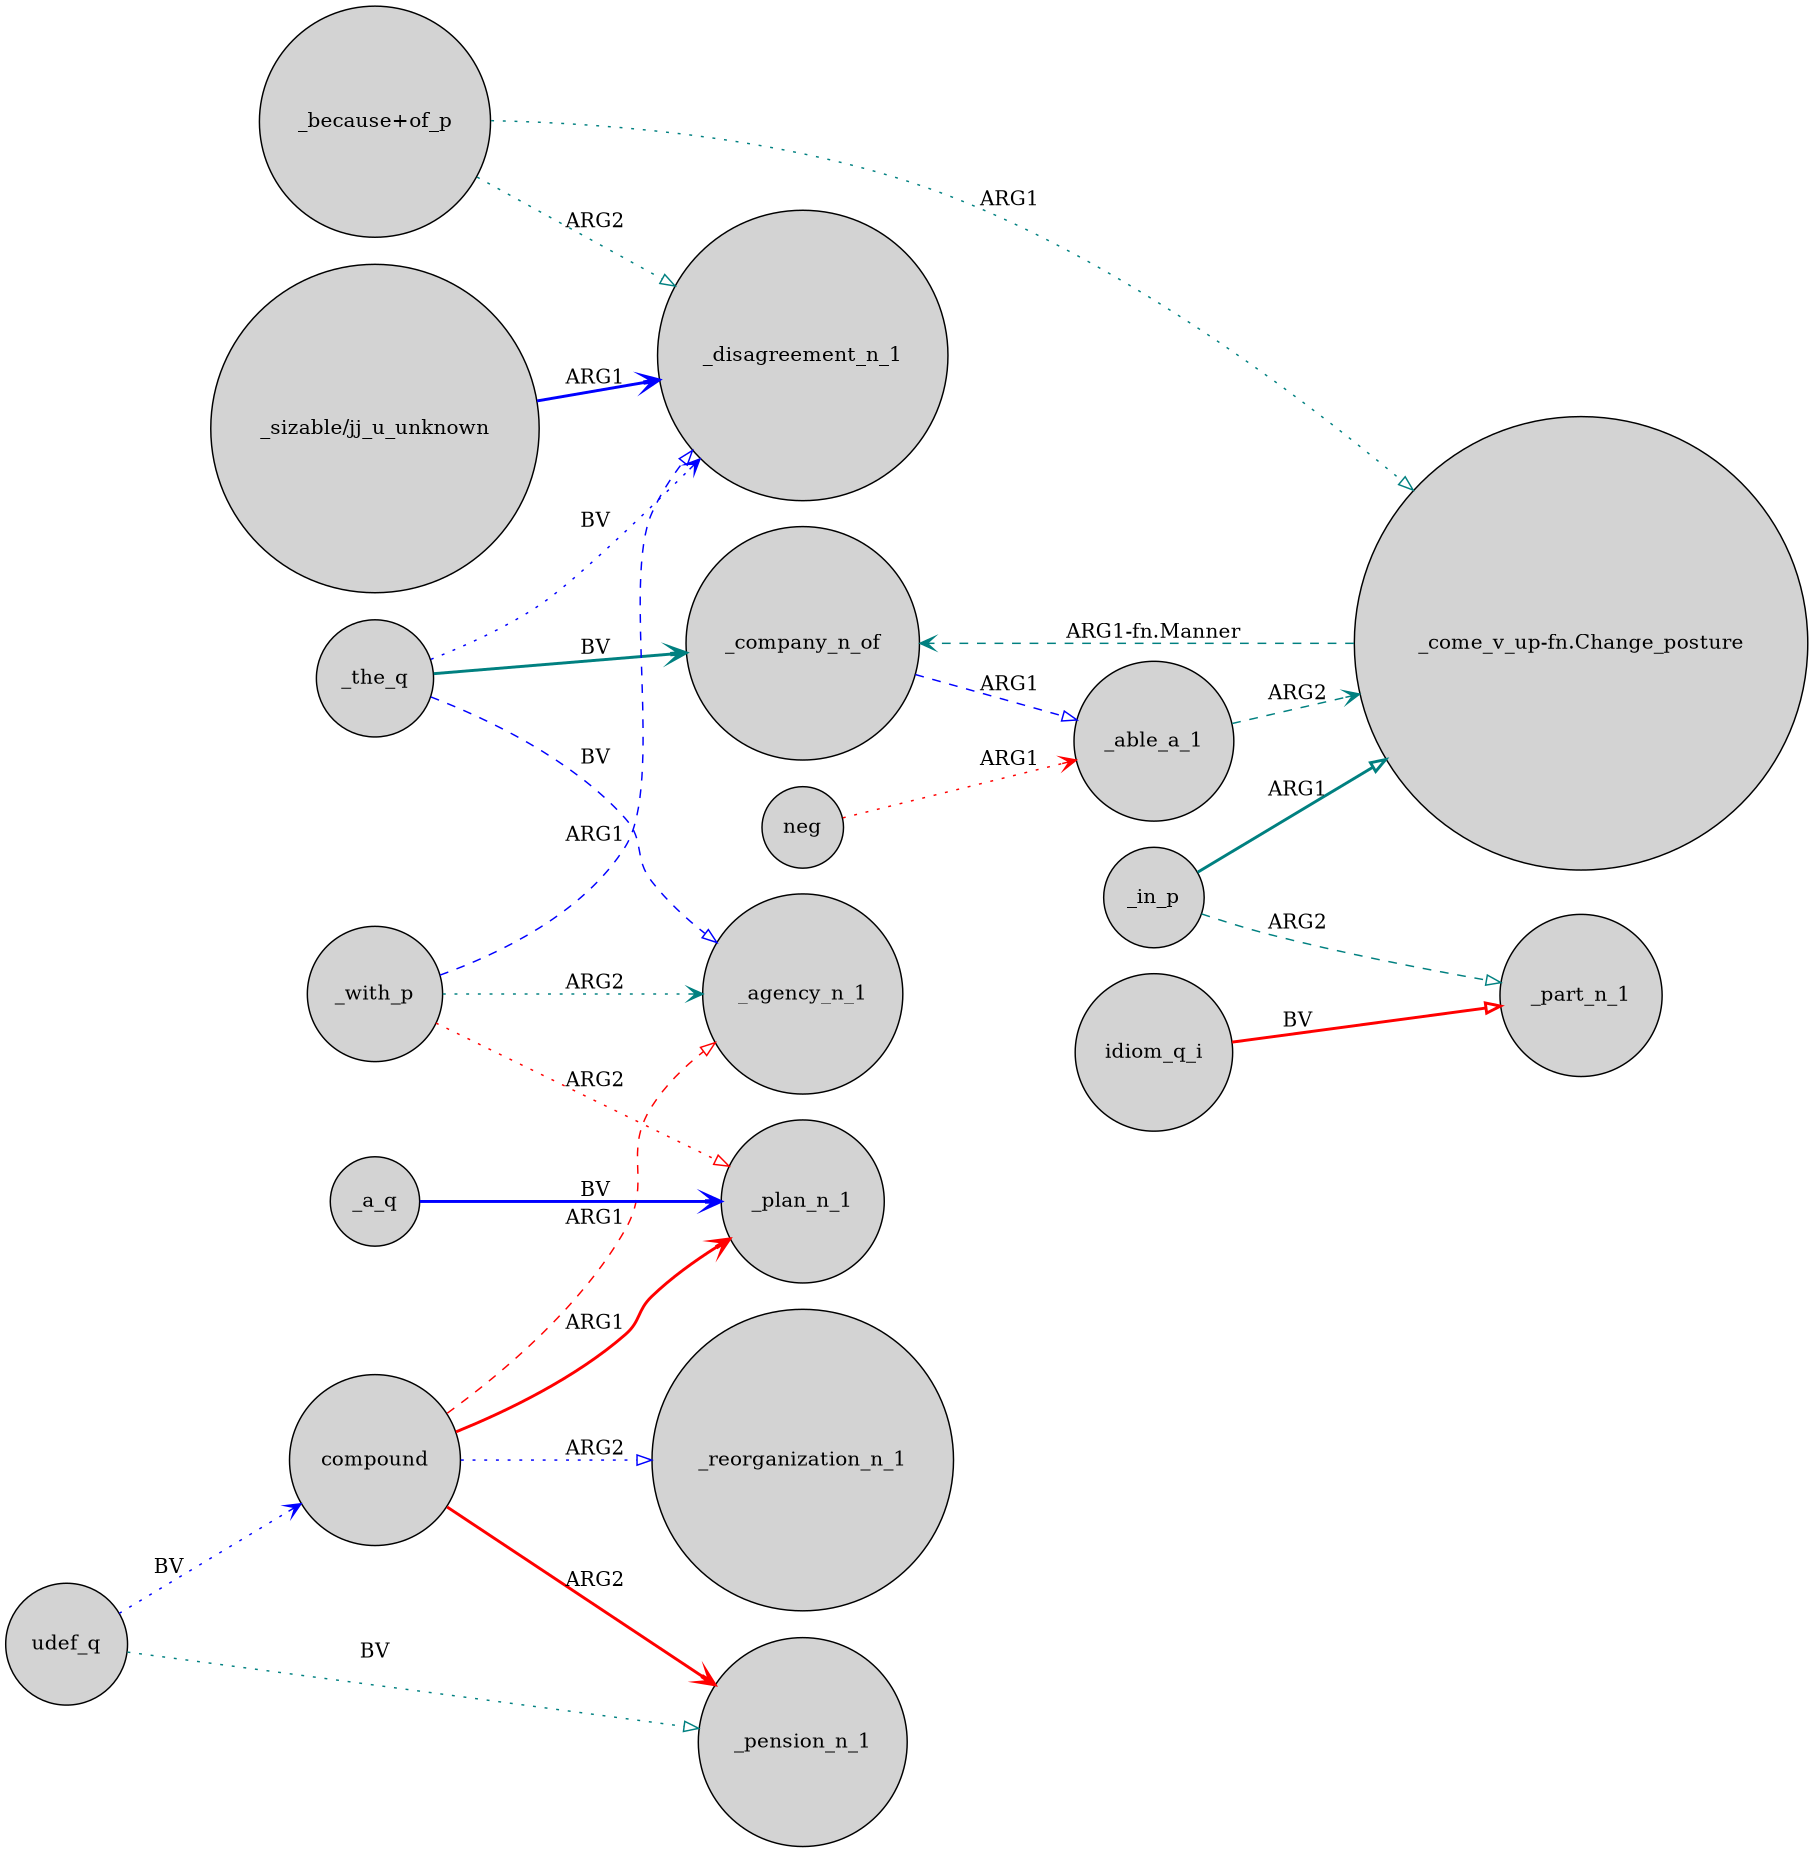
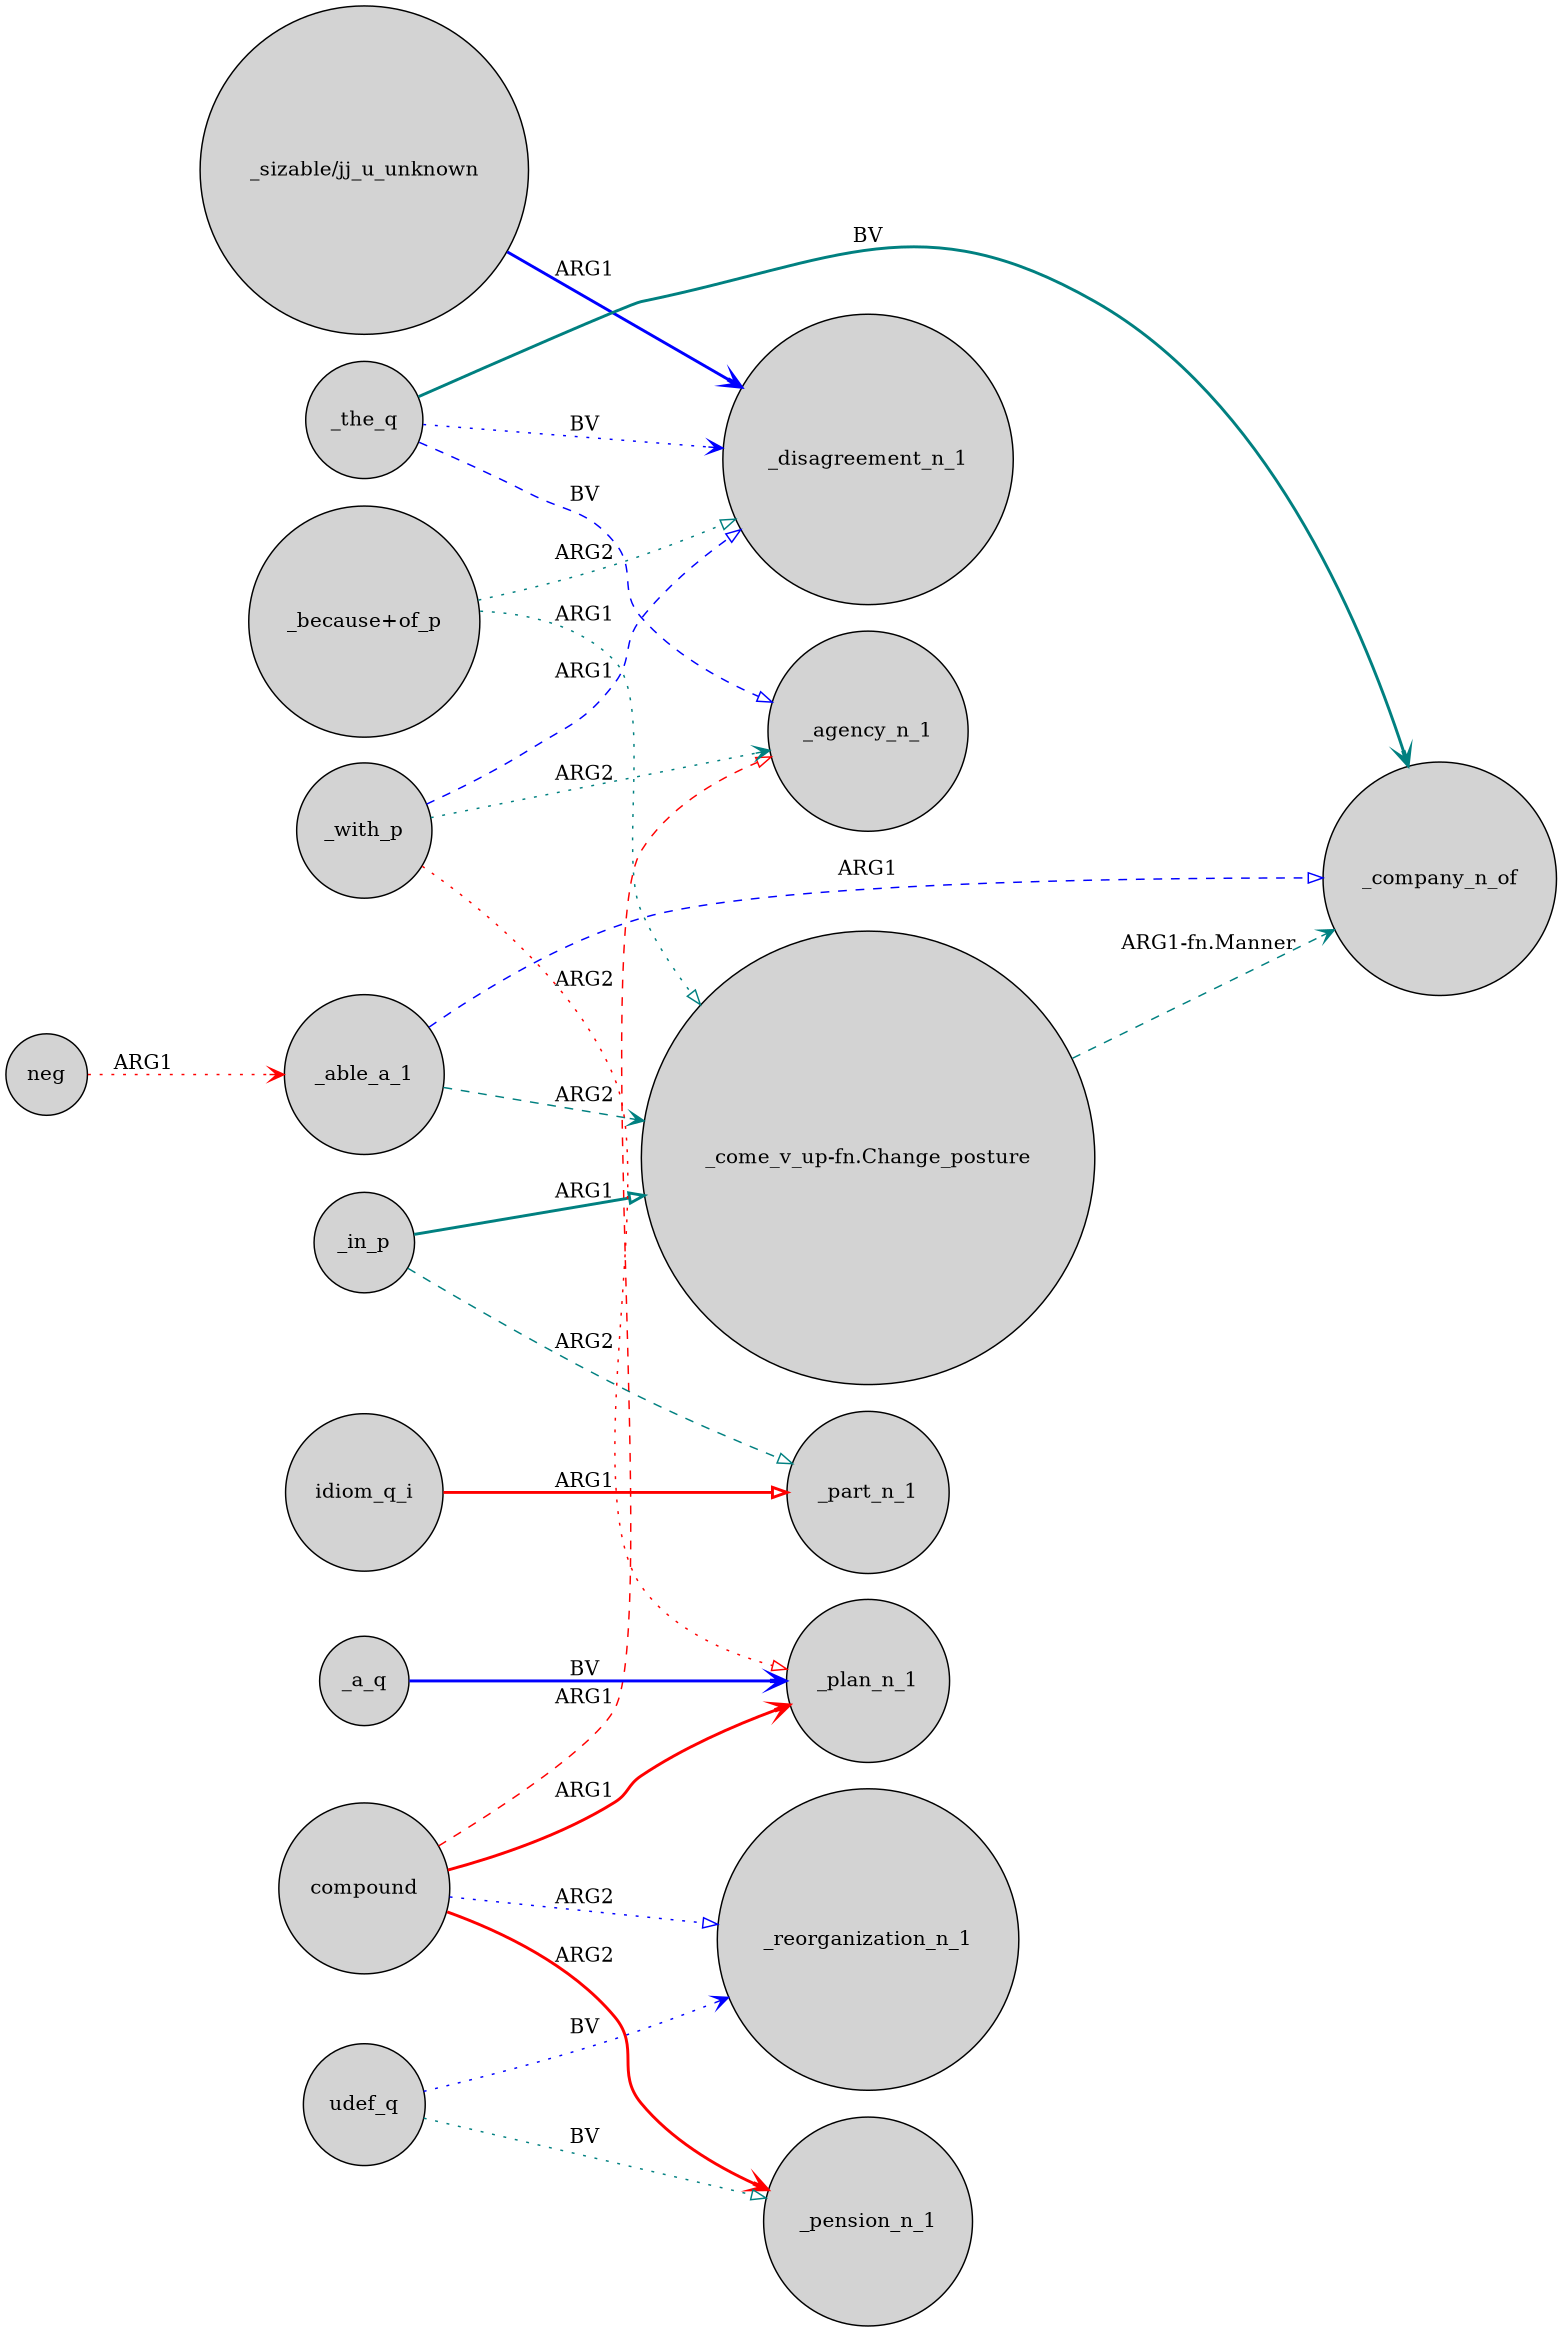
(989, 695) -> (854, 890)
(1298, 1021) -> (585, 1481)
(204, 1562) -> (571, 2052)
